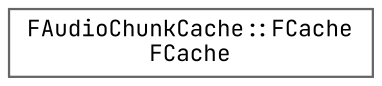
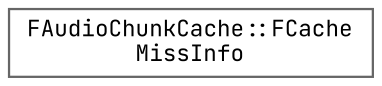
(191, 43) -> (191, 43)
